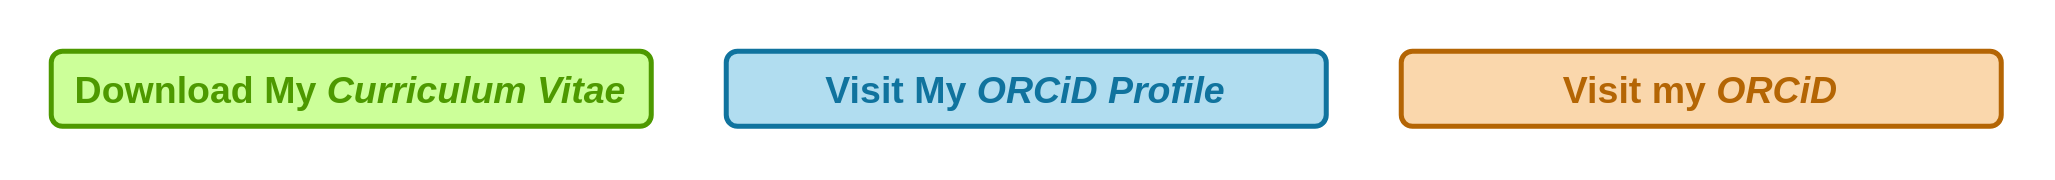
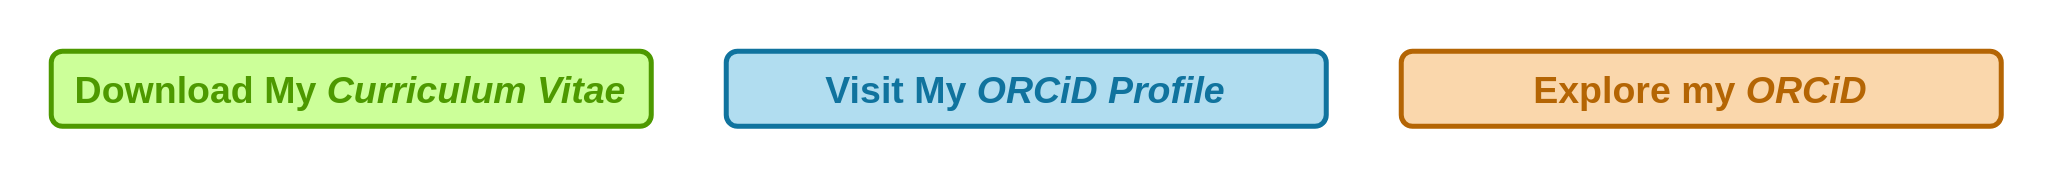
(1701, 89) -> (1701, 89)
